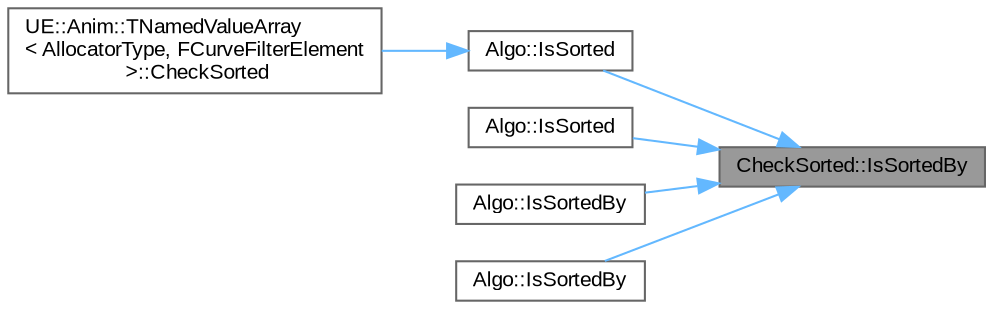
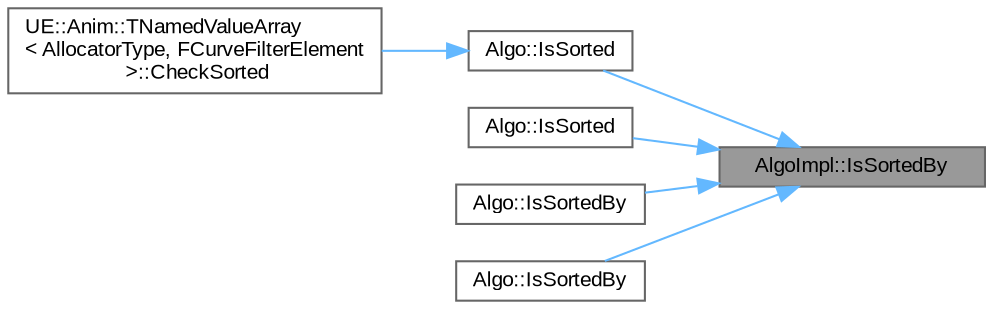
(852, 167) -> (852, 167)
